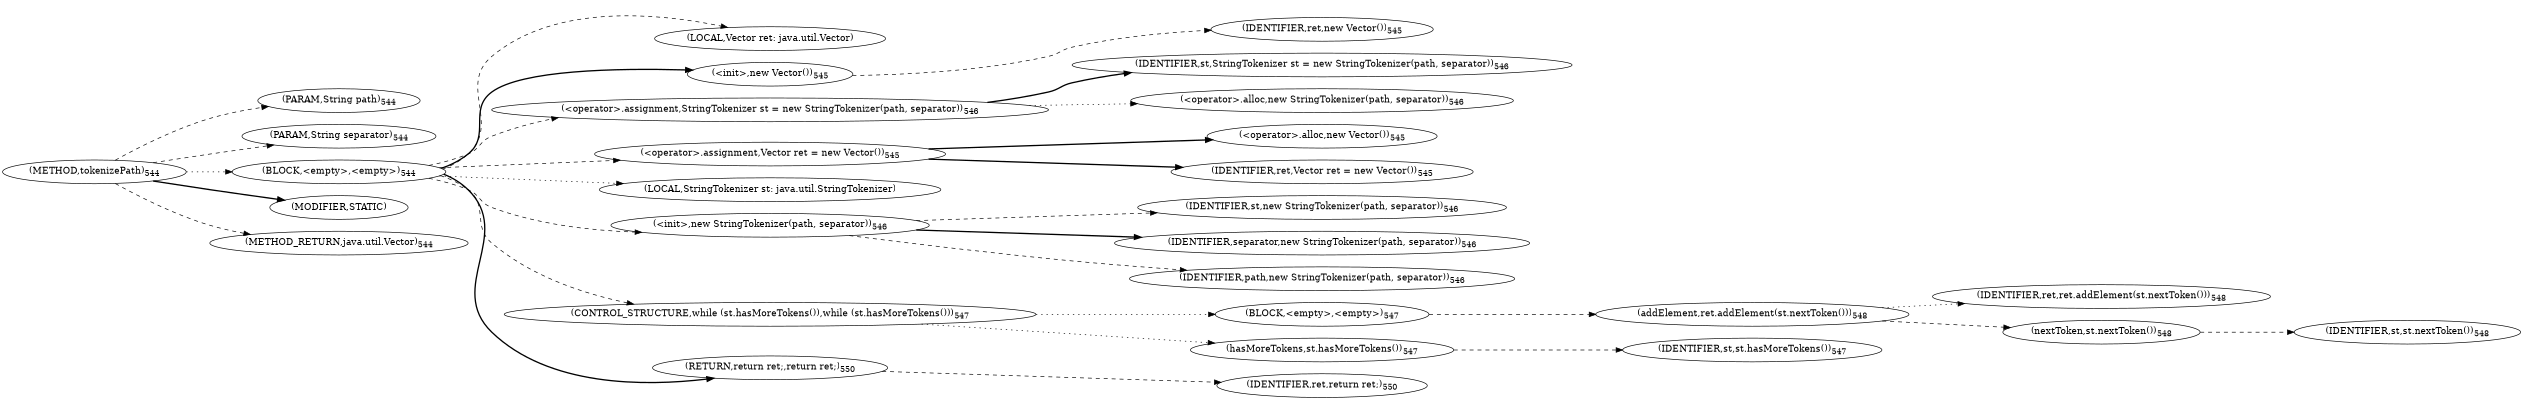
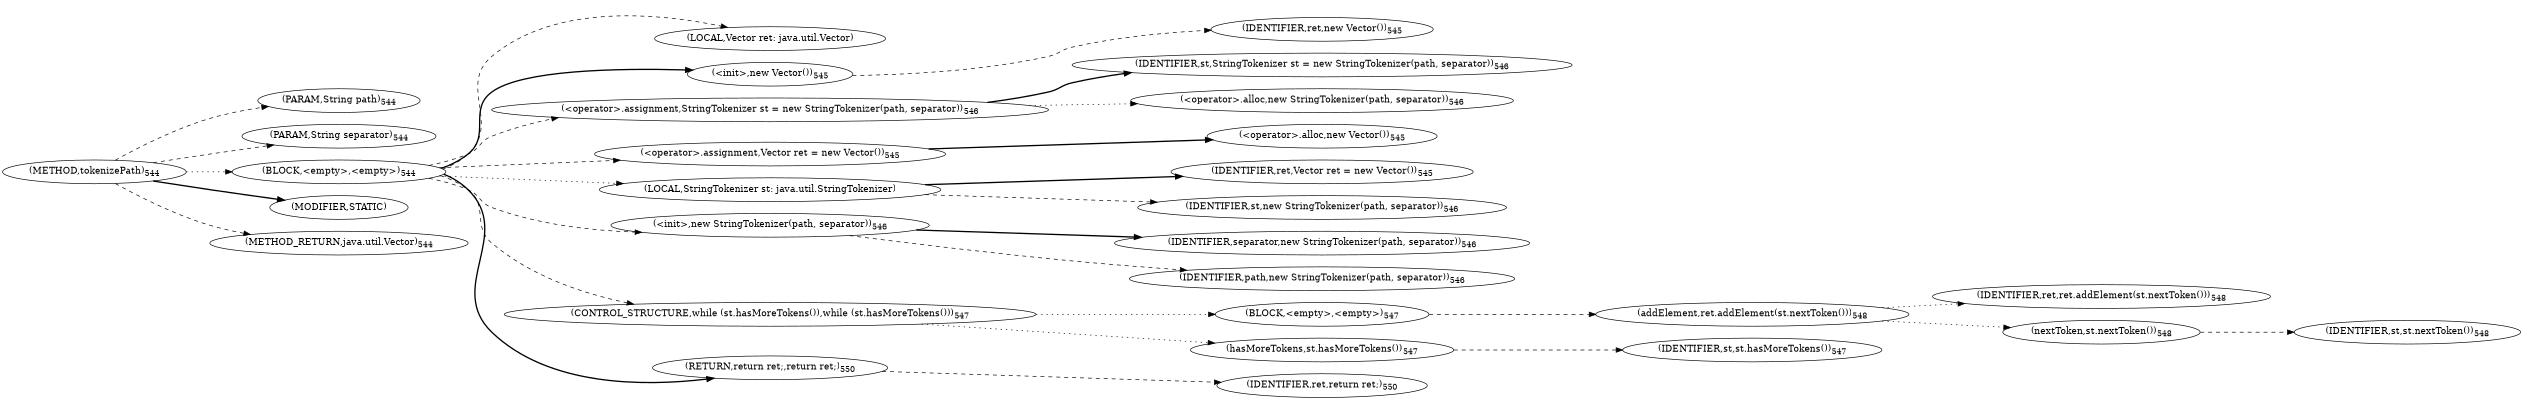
(1052, 163) -> (1050, 181)
(1033, 217) -> (1038, 198)
(1943, 324) -> (1943, 324)
